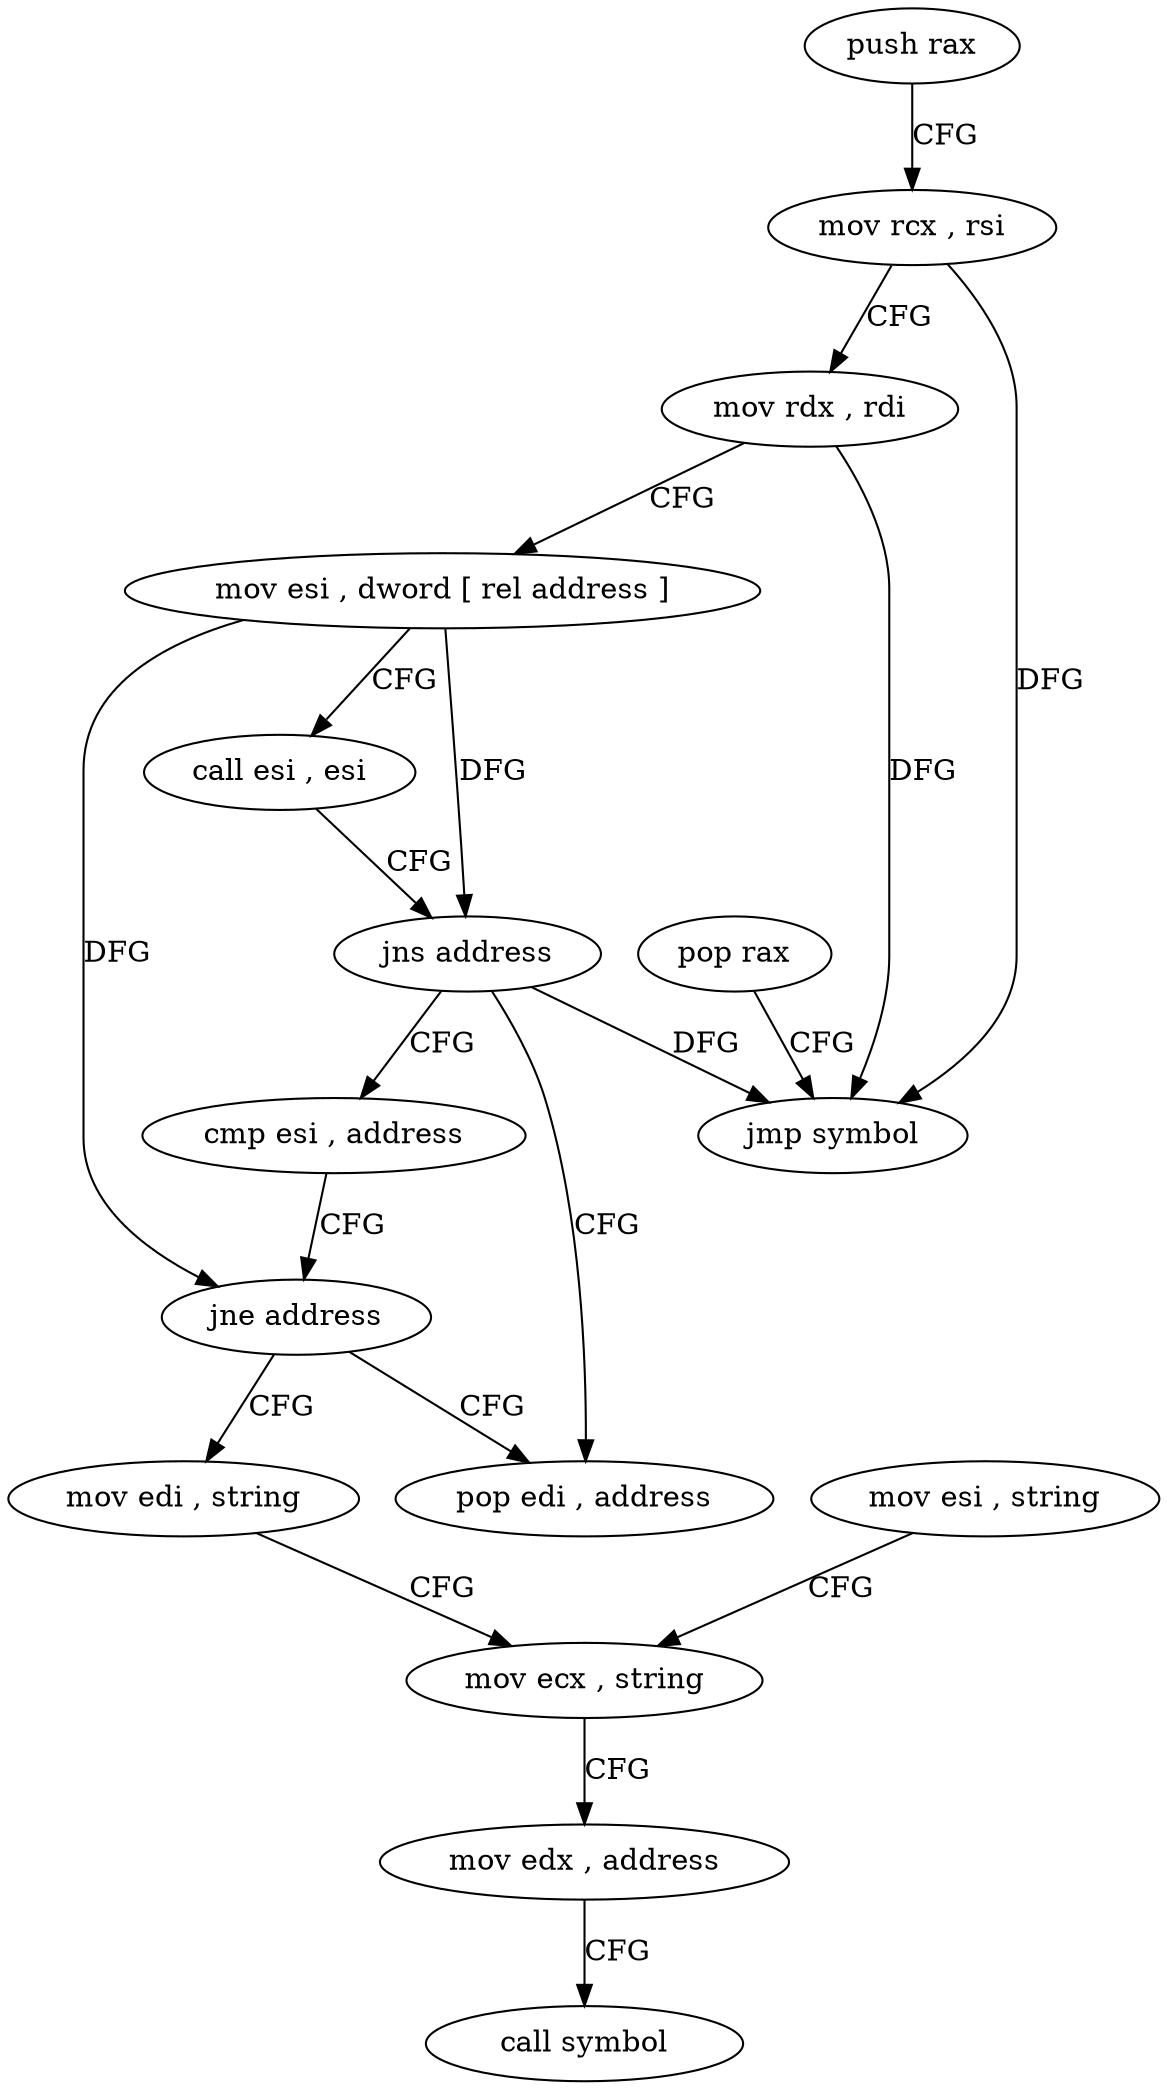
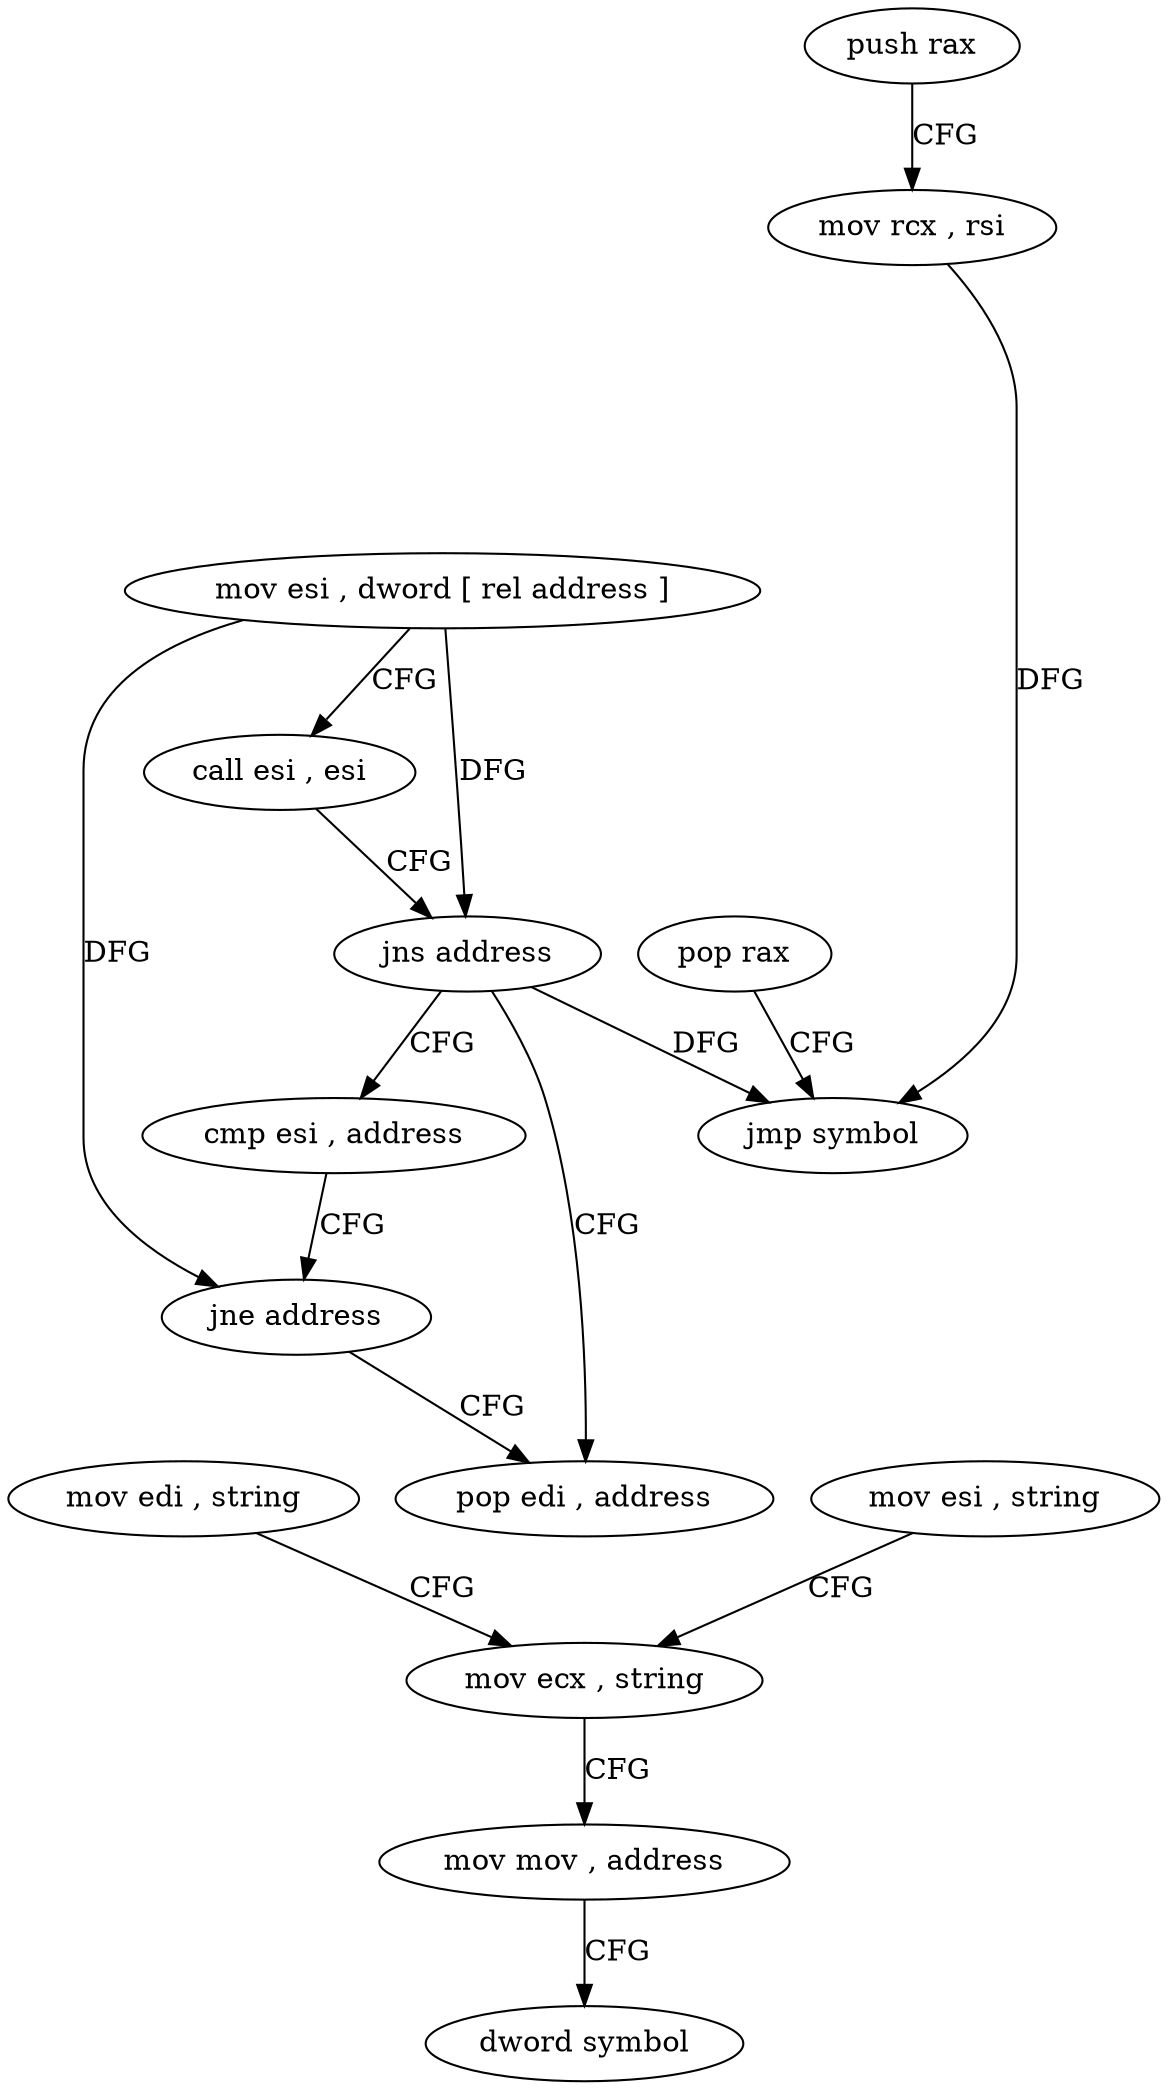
(810, 409) -> none
(246, 1399) -> none
(585, 1862) -> (585, 1862)
(585, 2044) -> (585, 2044)
